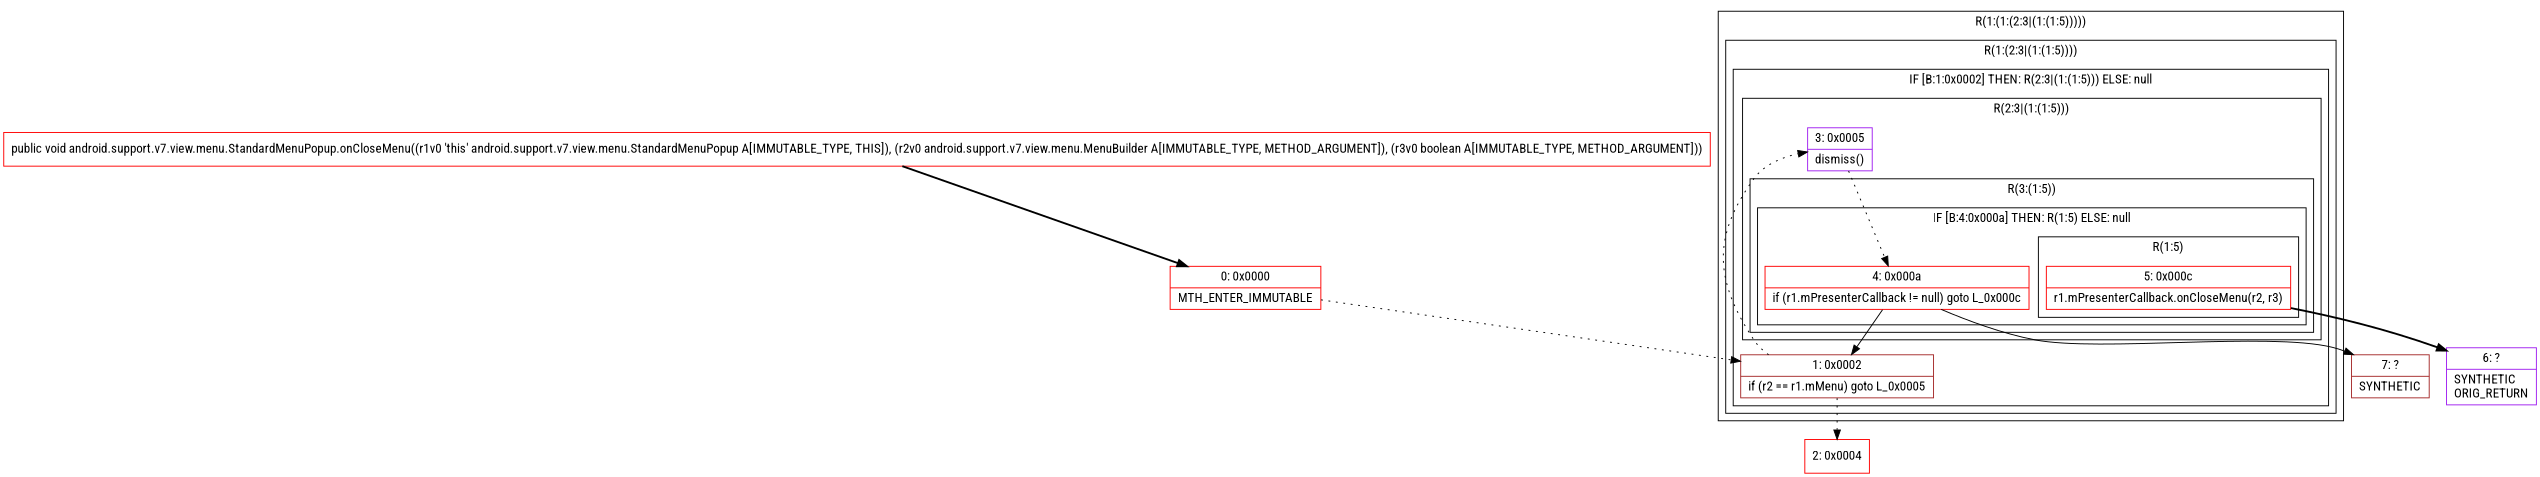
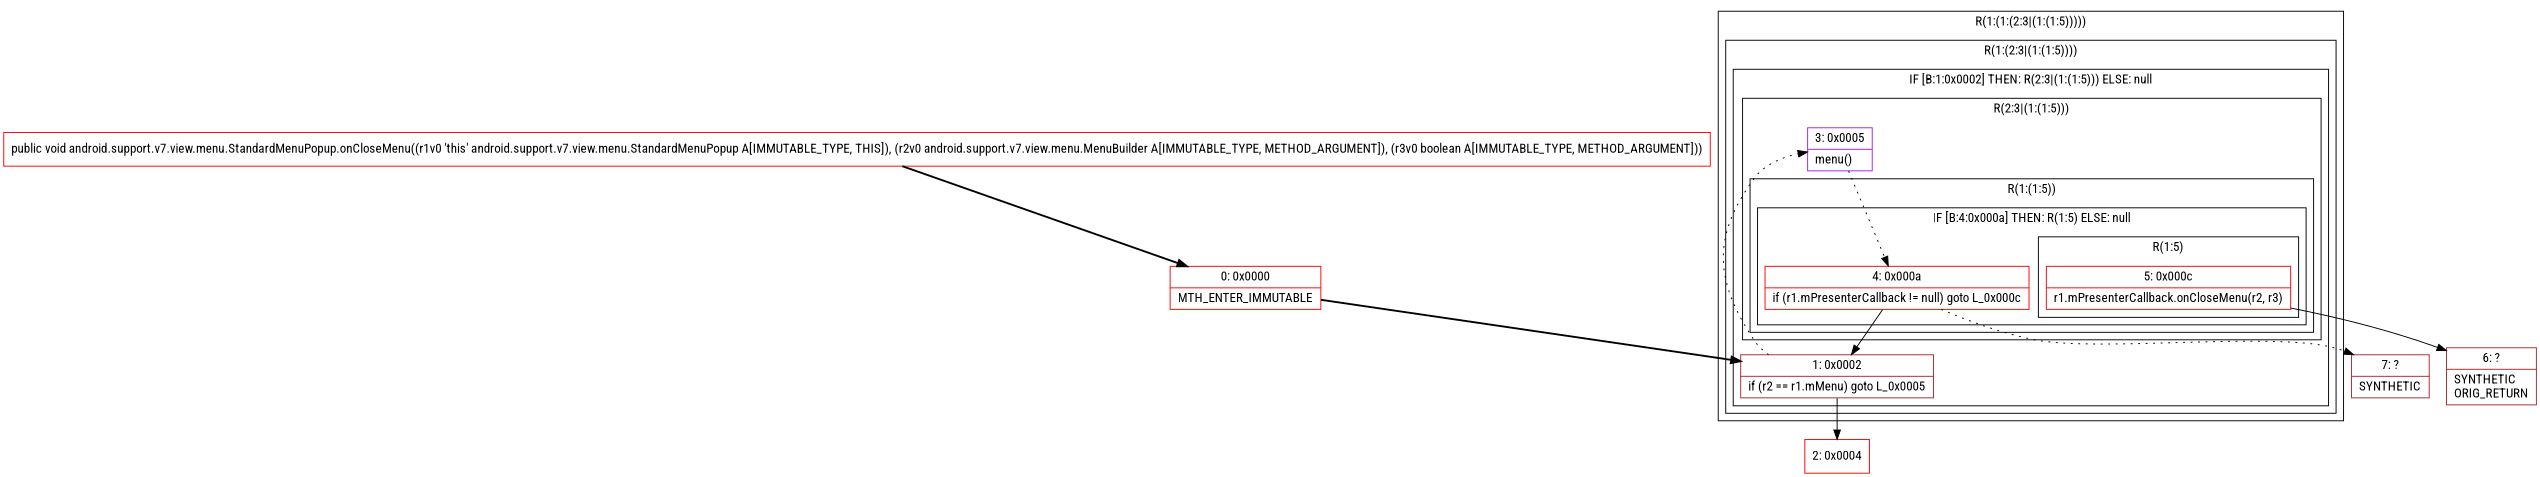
(1840, 160) -> (1834, 160)
(2032, 190) -> (2032, 190)
(2365, 325) -> (2365, 325)
(1526, 330) -> (1526, 330)
(2141, 344) -> (2141, 344)
(2491, 376) -> (2491, 376)
(1837, 414) -> (1837, 414)
